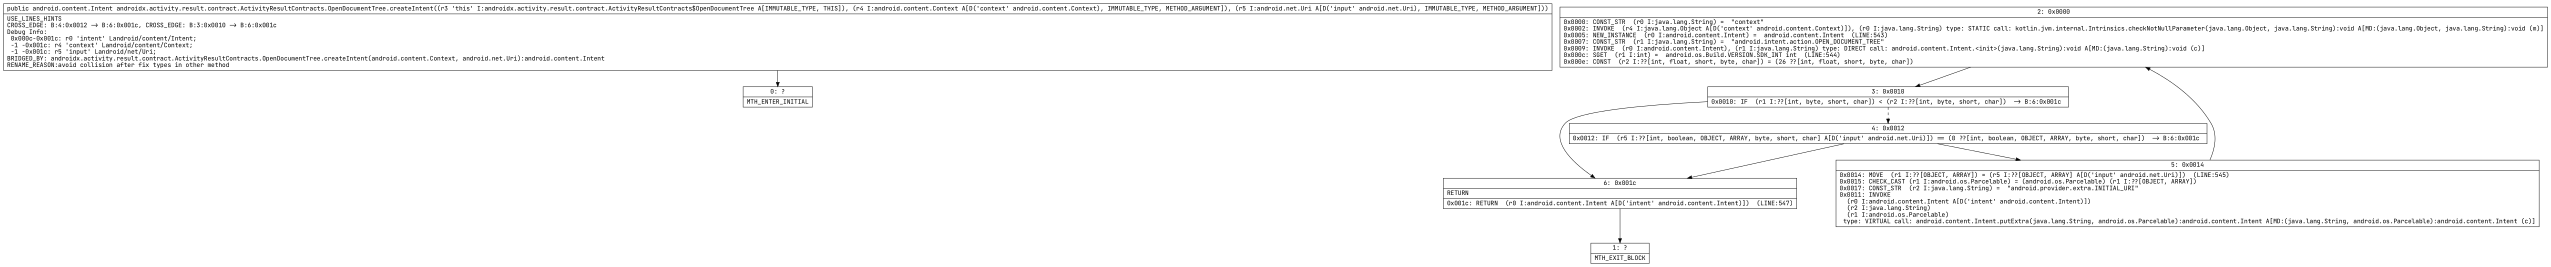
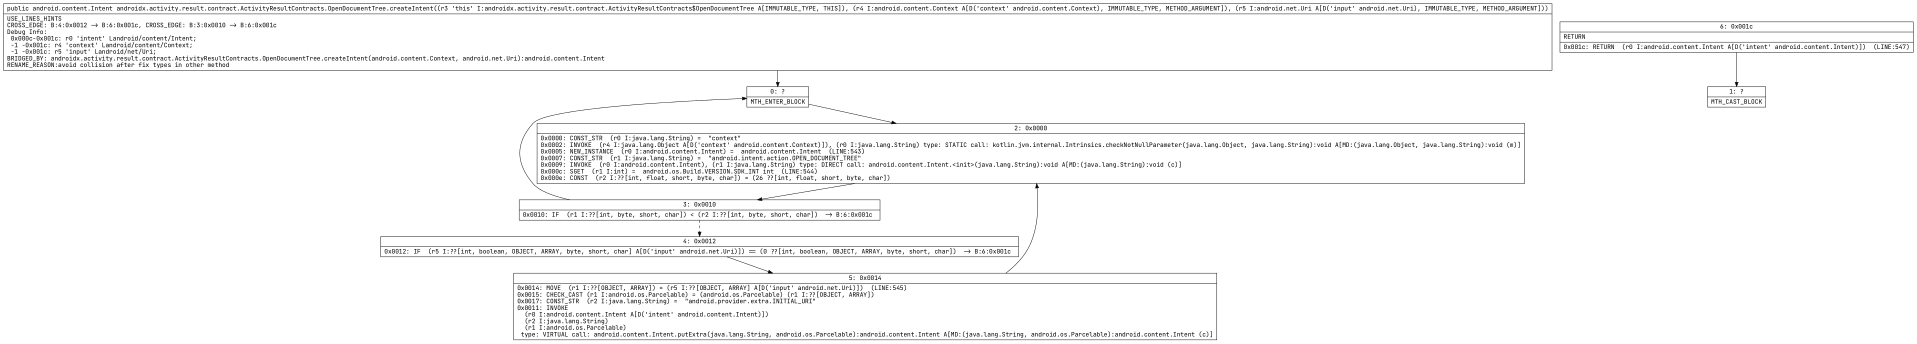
(778, 102) -> (778, 102)
(1602, 111) -> (583, 110)
none -> (850, 113)
(1768, 161) -> none
(1620, 258) -> (1737, 102)
